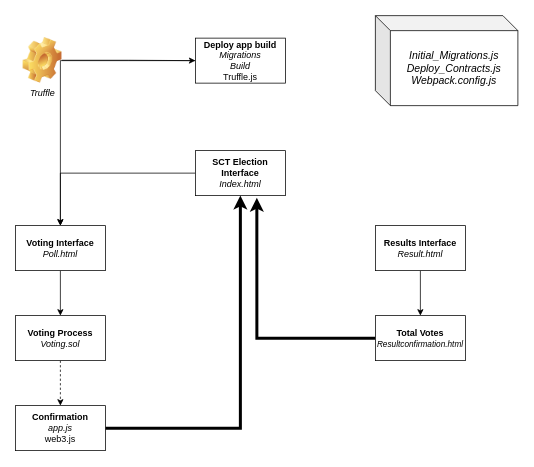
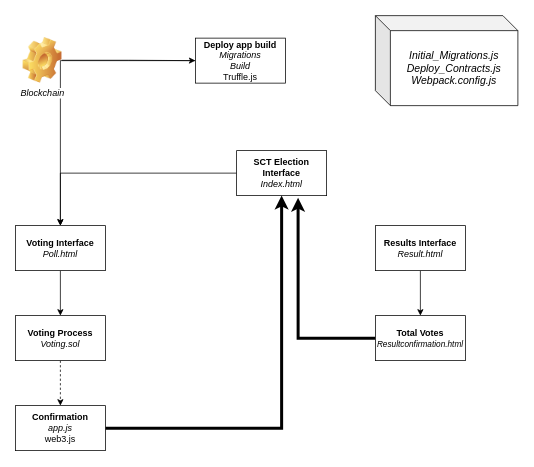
(43, 94) -> (43, 94)
(240, 173) -> (282, 173)
